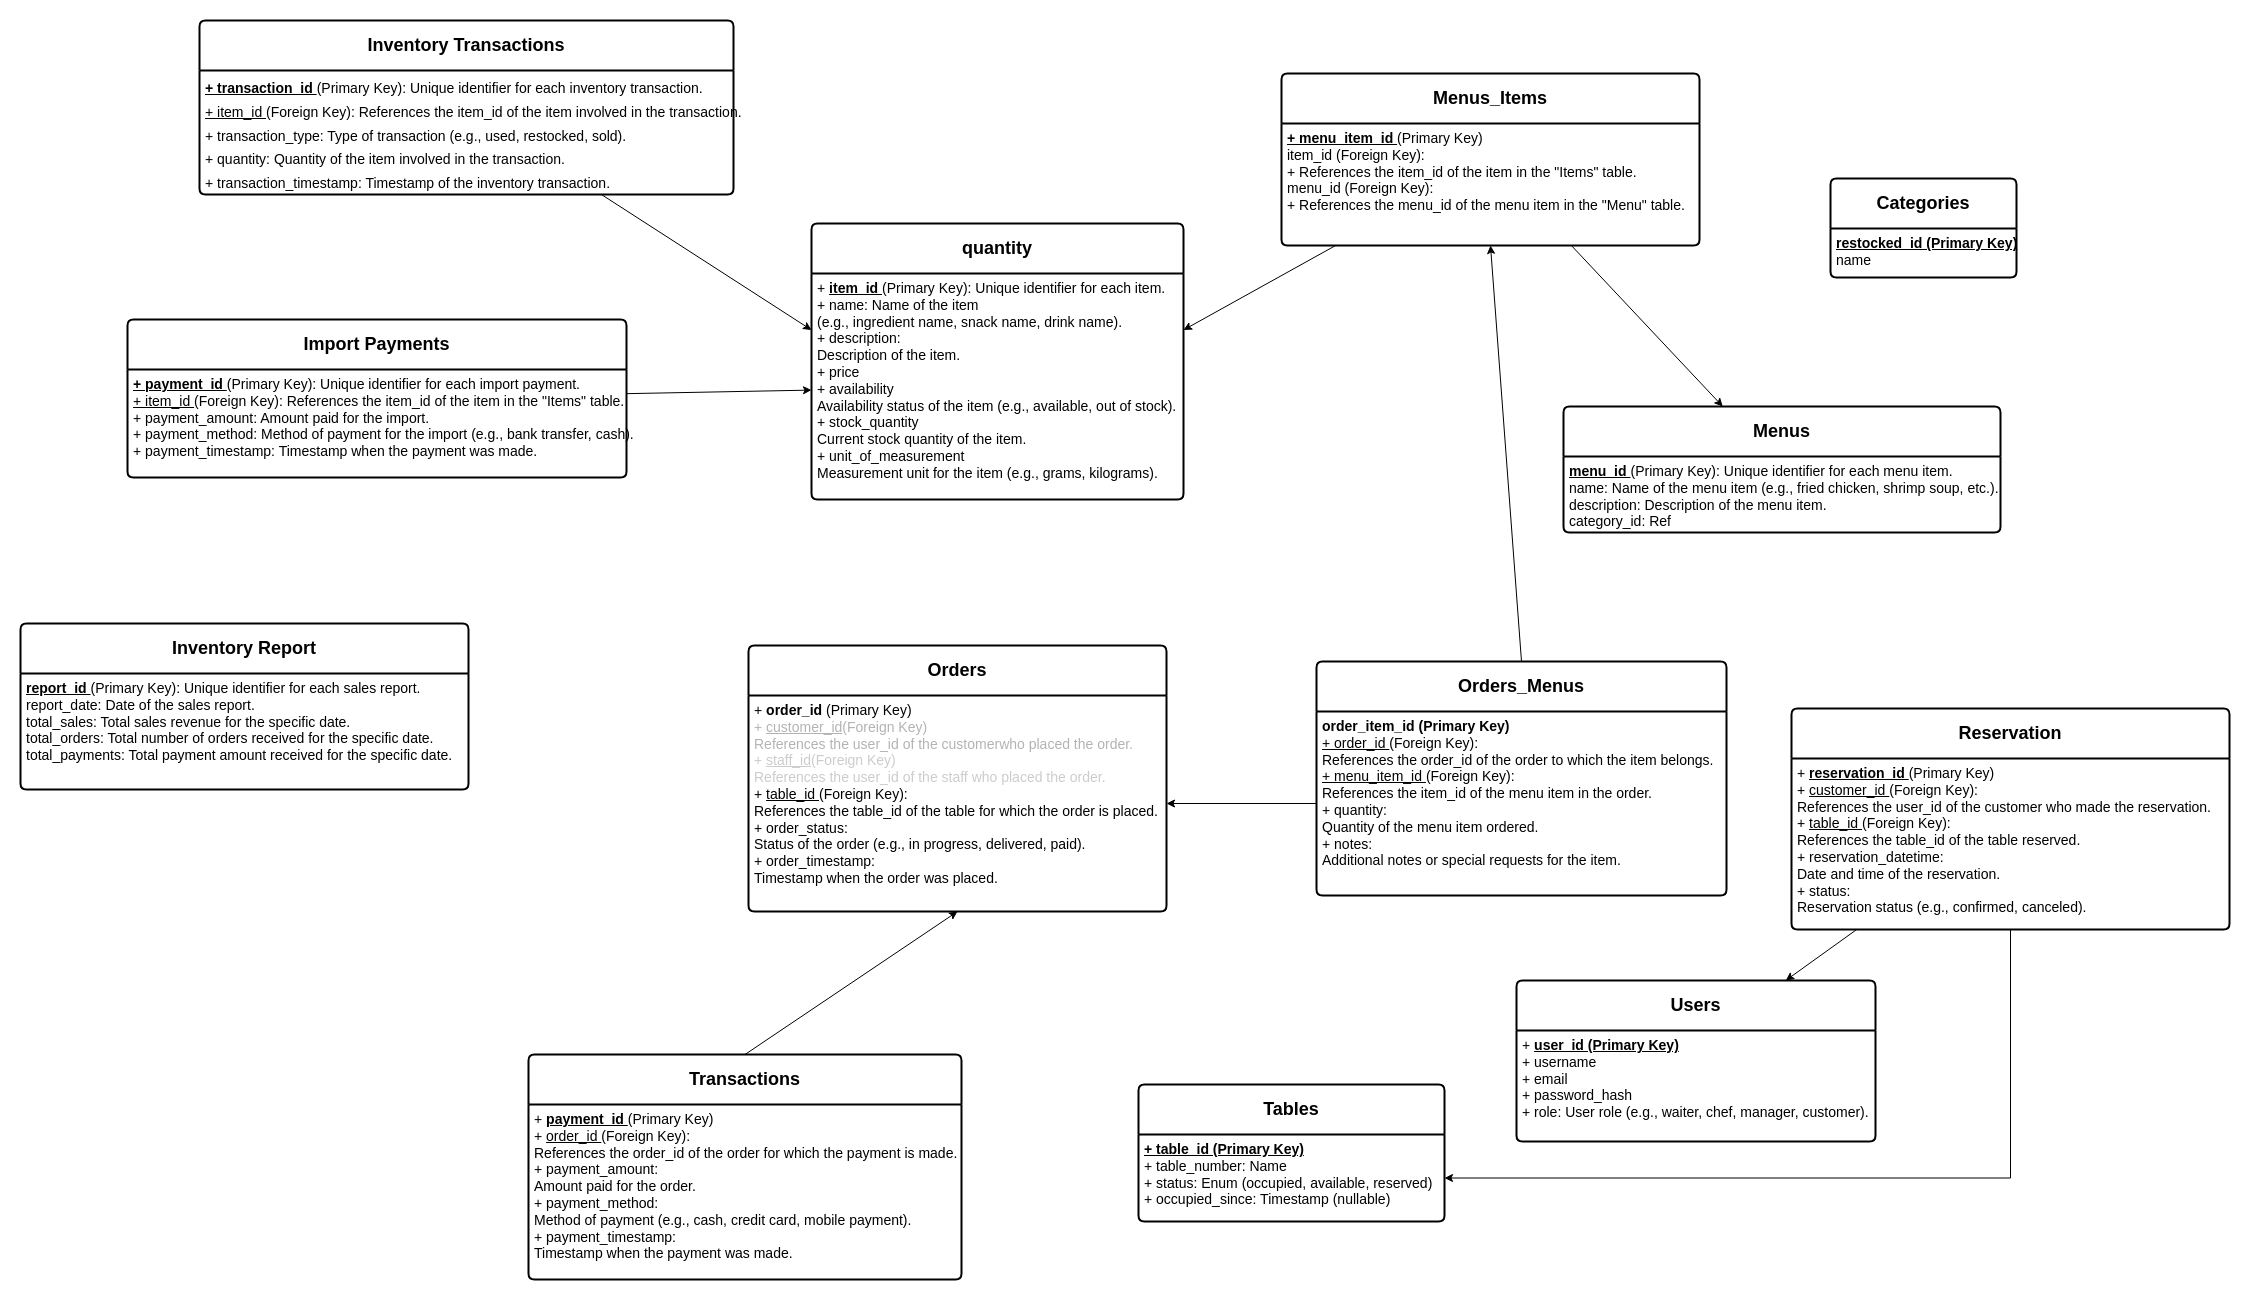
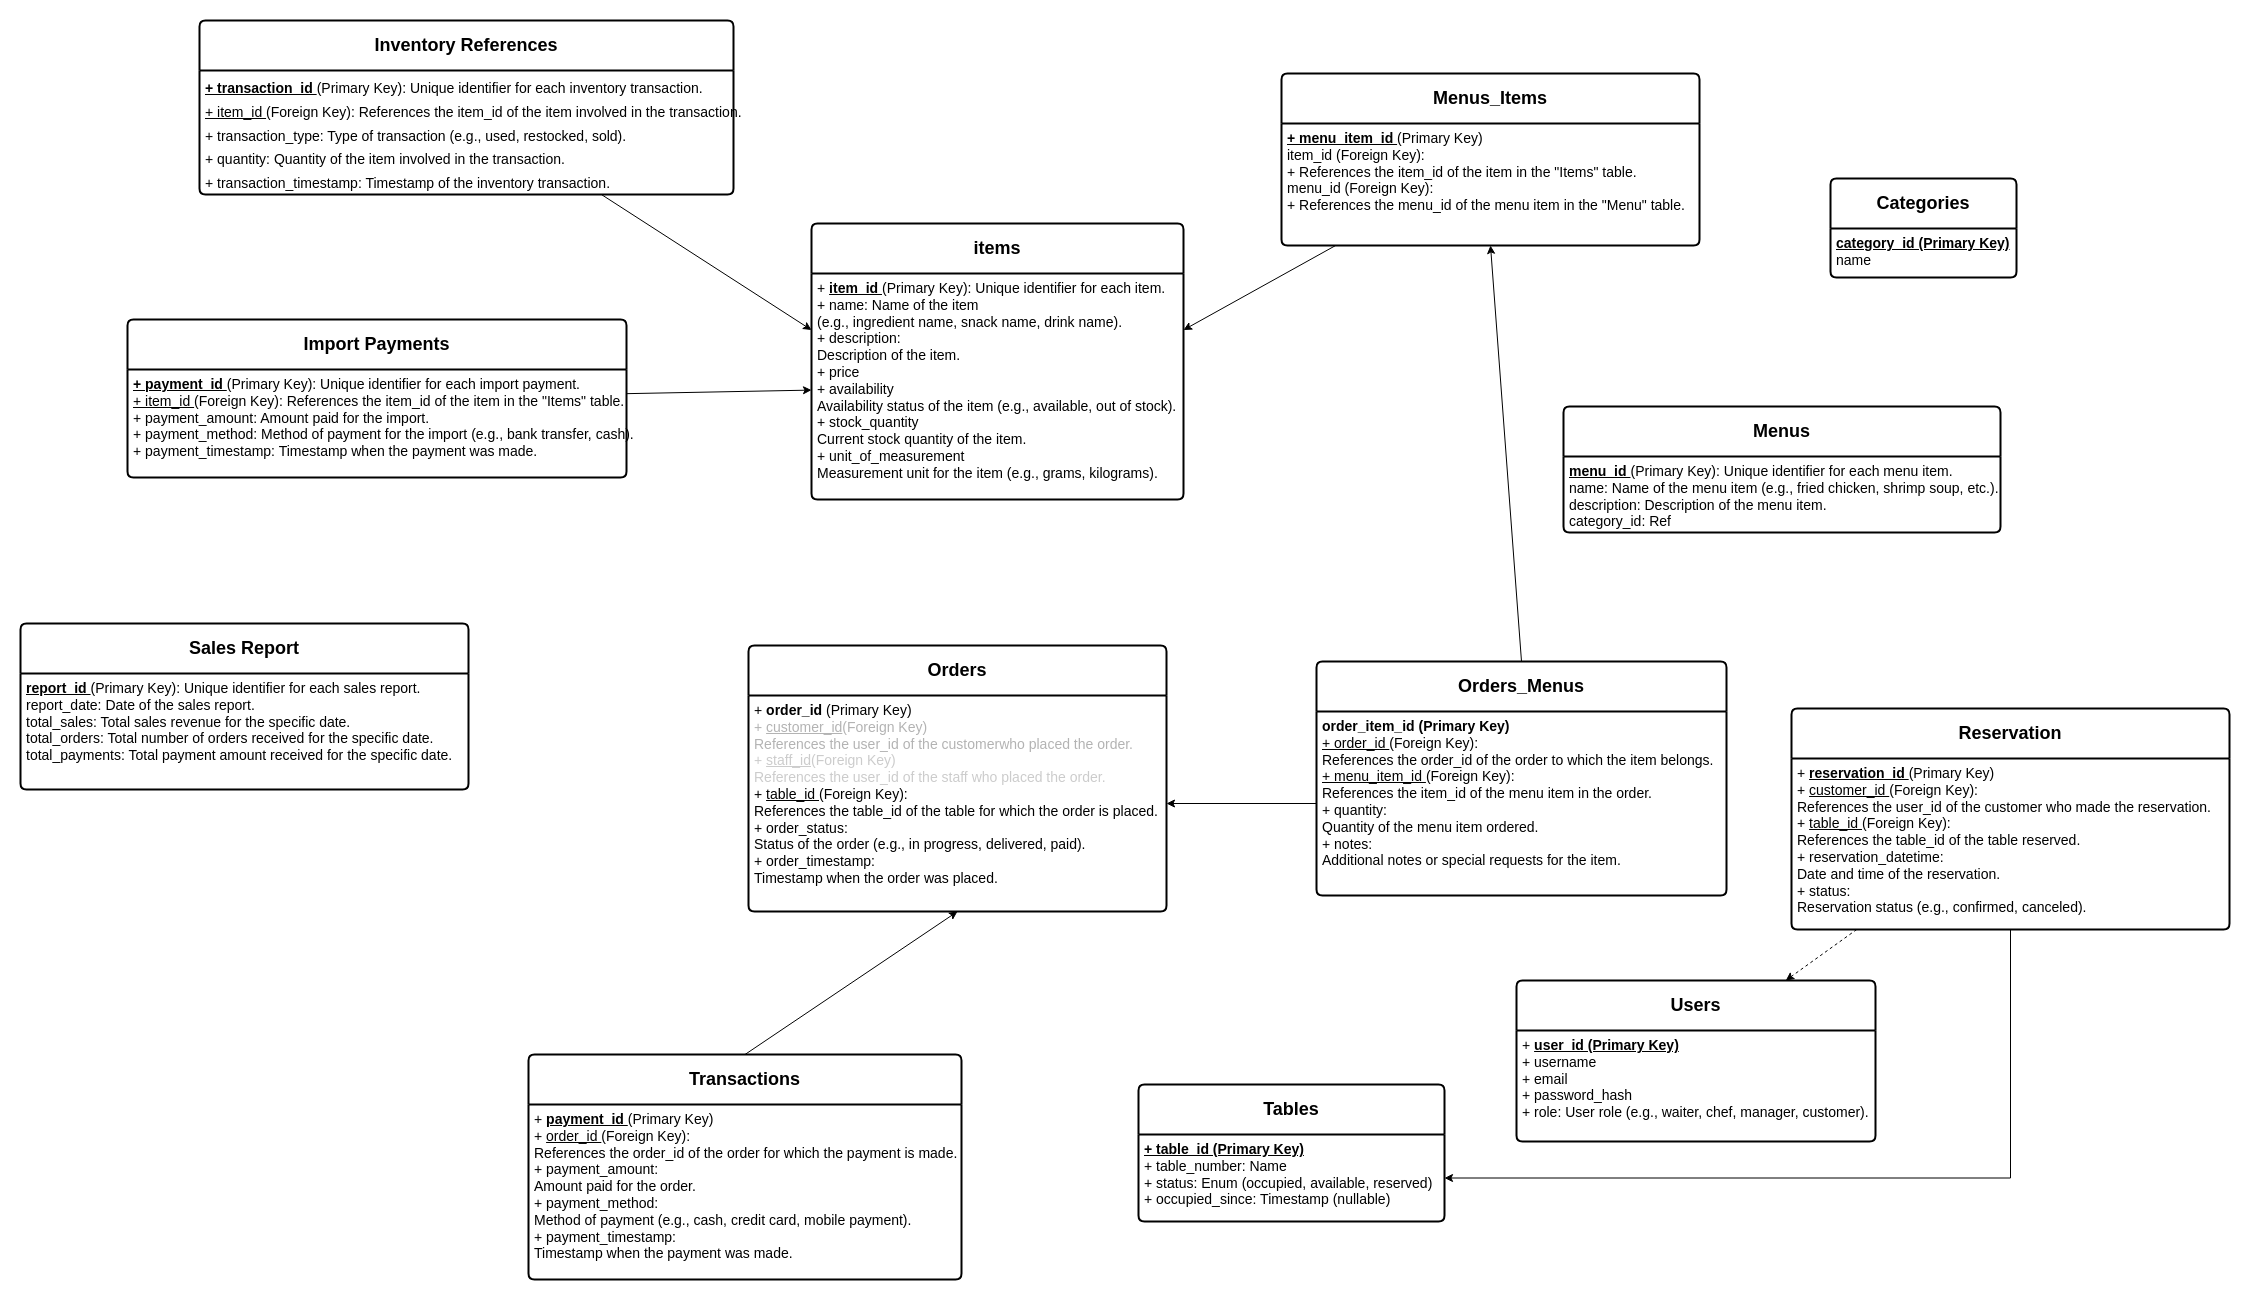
(467, 46) -> (467, 46)
(998, 249) -> (998, 249)
(1931, 252) -> (1927, 252)
(1646, 324) -> none
(245, 649) -> (245, 649)
(1823, 953) -> (1823, 953)
